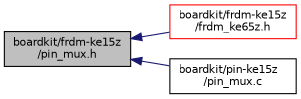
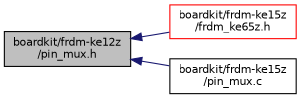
(68, 49) -> (68, 49)
(233, 76) -> (233, 76)
